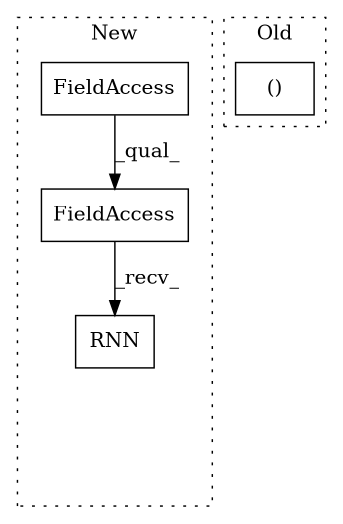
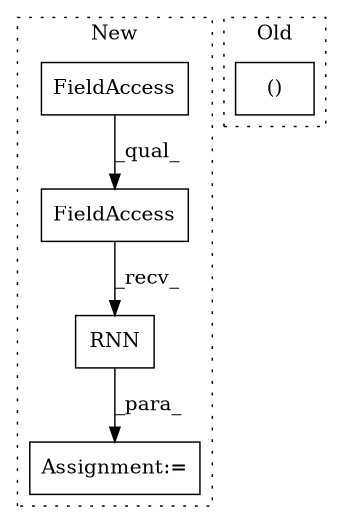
none -> (115, 468)
